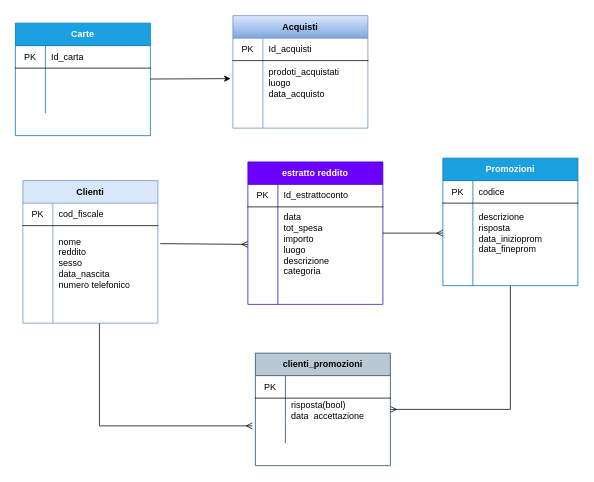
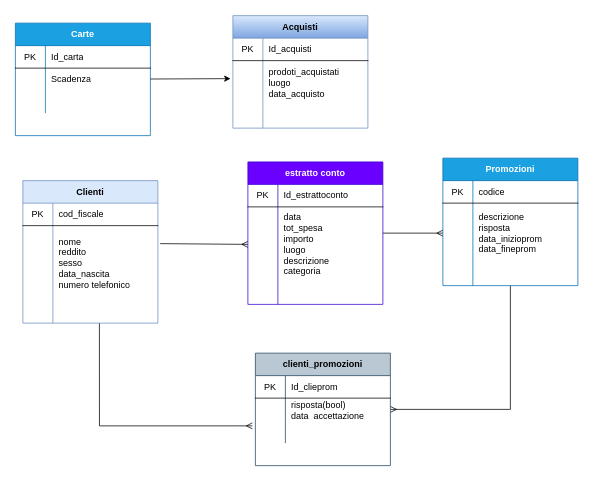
none -> (98, 79)
(315, 173) -> (315, 173)
none -> (338, 387)
